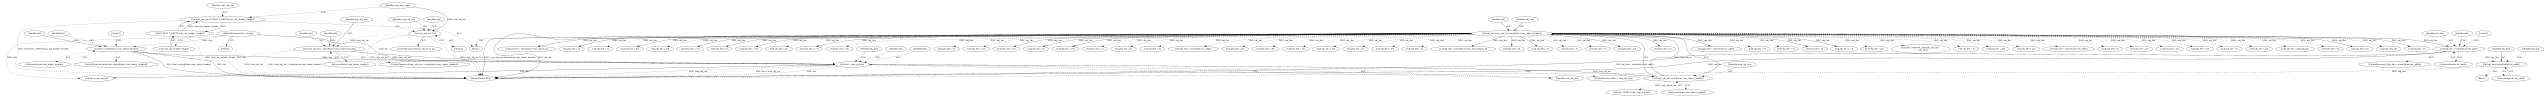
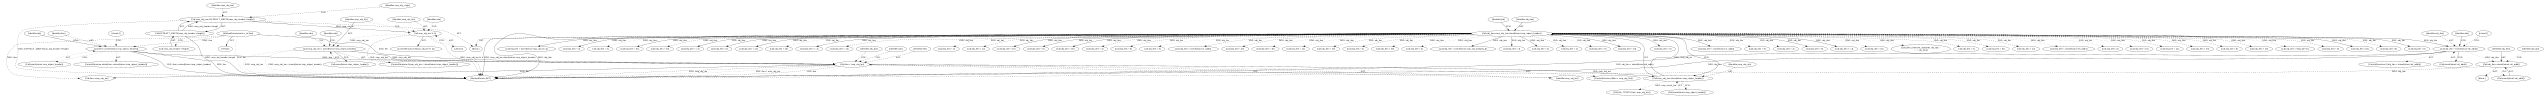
(440, 13) -> (330, 27)
(243, 73) -> (243, 73)
